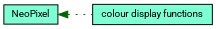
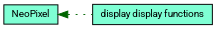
(153, 14) -> (153, 14)
